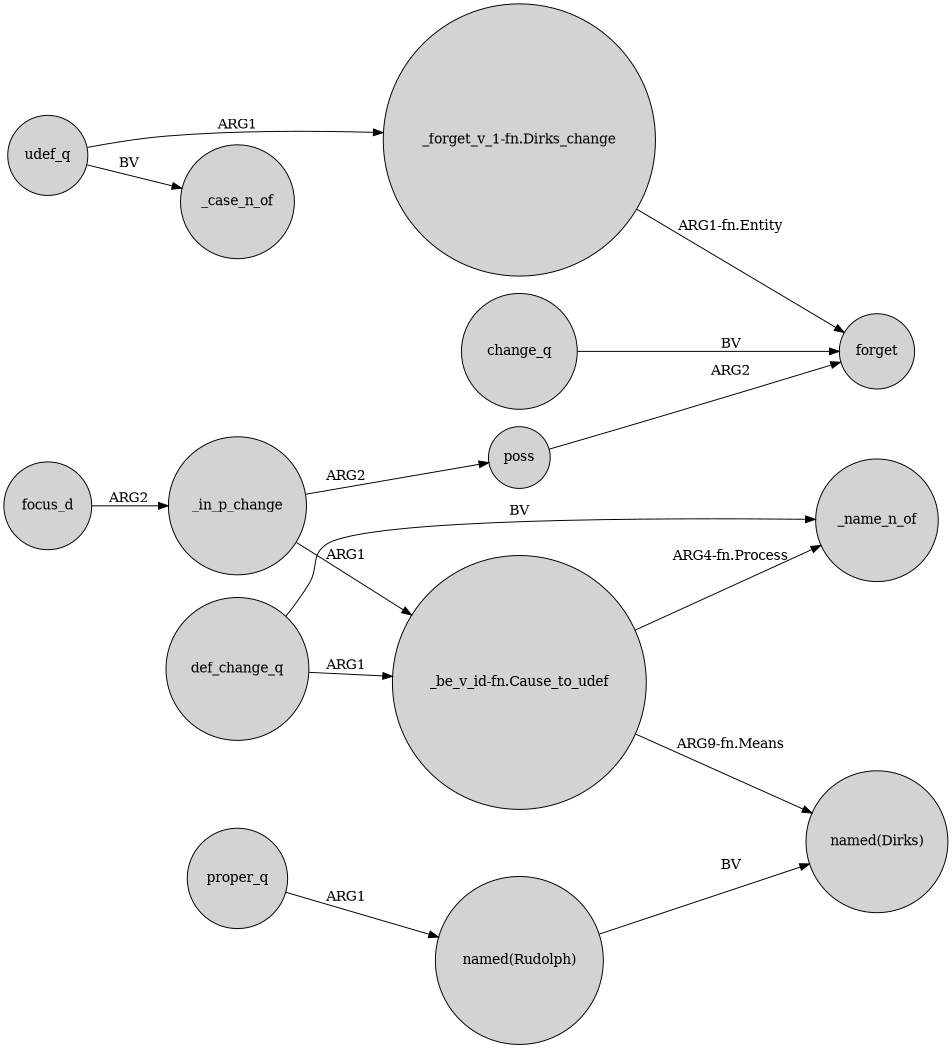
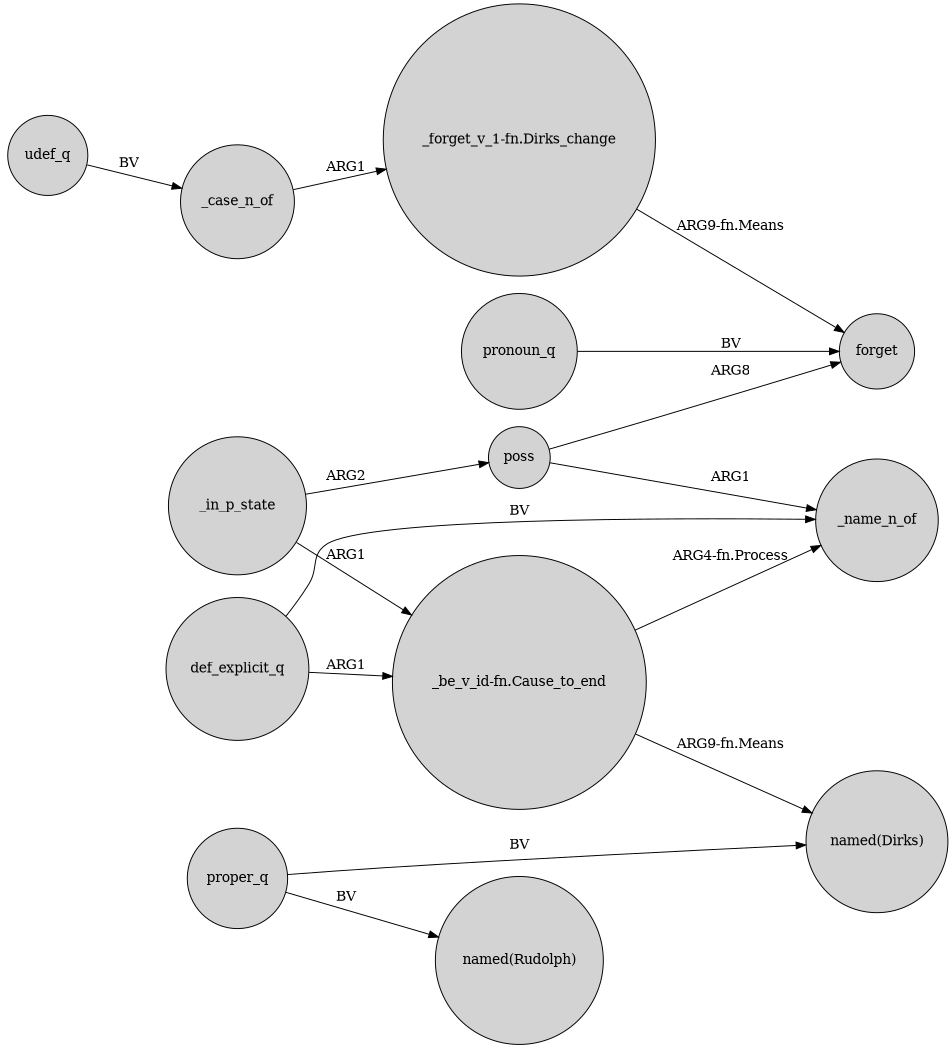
(230, 133) -> (335, 180)
(731, 226) -> (731, 226)
(519, 351) -> (519, 351)
(731, 371) -> (731, 371)
none -> (678, 485)
(48, 506) -> none
(237, 506) -> (237, 506)
(237, 669) -> (237, 669)
(519, 682) -> (519, 682)
(346, 897) -> (346, 897)
(700, 901) -> (542, 858)
